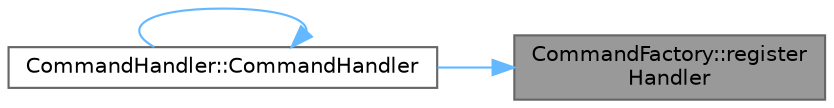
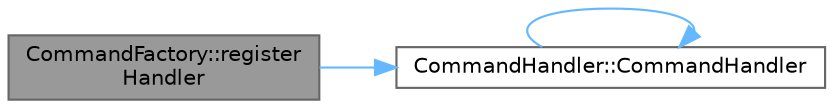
(465, 68) -> (347, 68)
